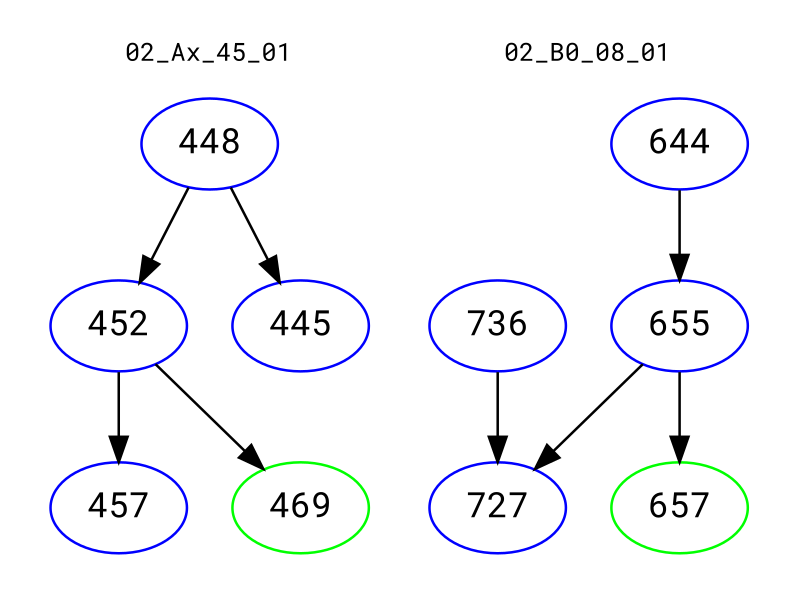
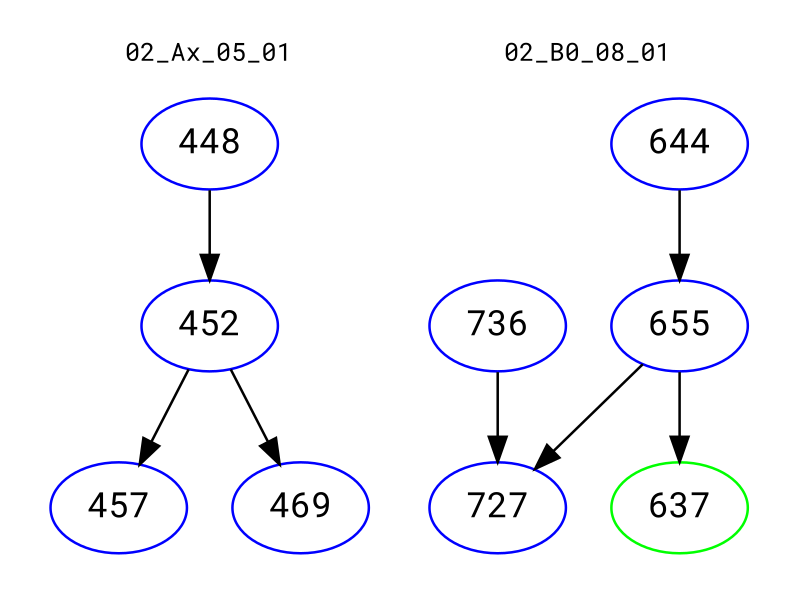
(210, 54) -> (210, 54)
(301, 326) -> none
(301, 508) -> (301, 508)
(680, 508) -> (680, 508)
